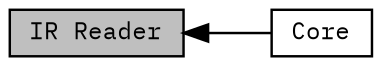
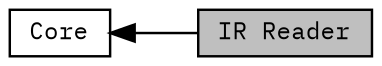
(240, 33) -> (166, 33)
